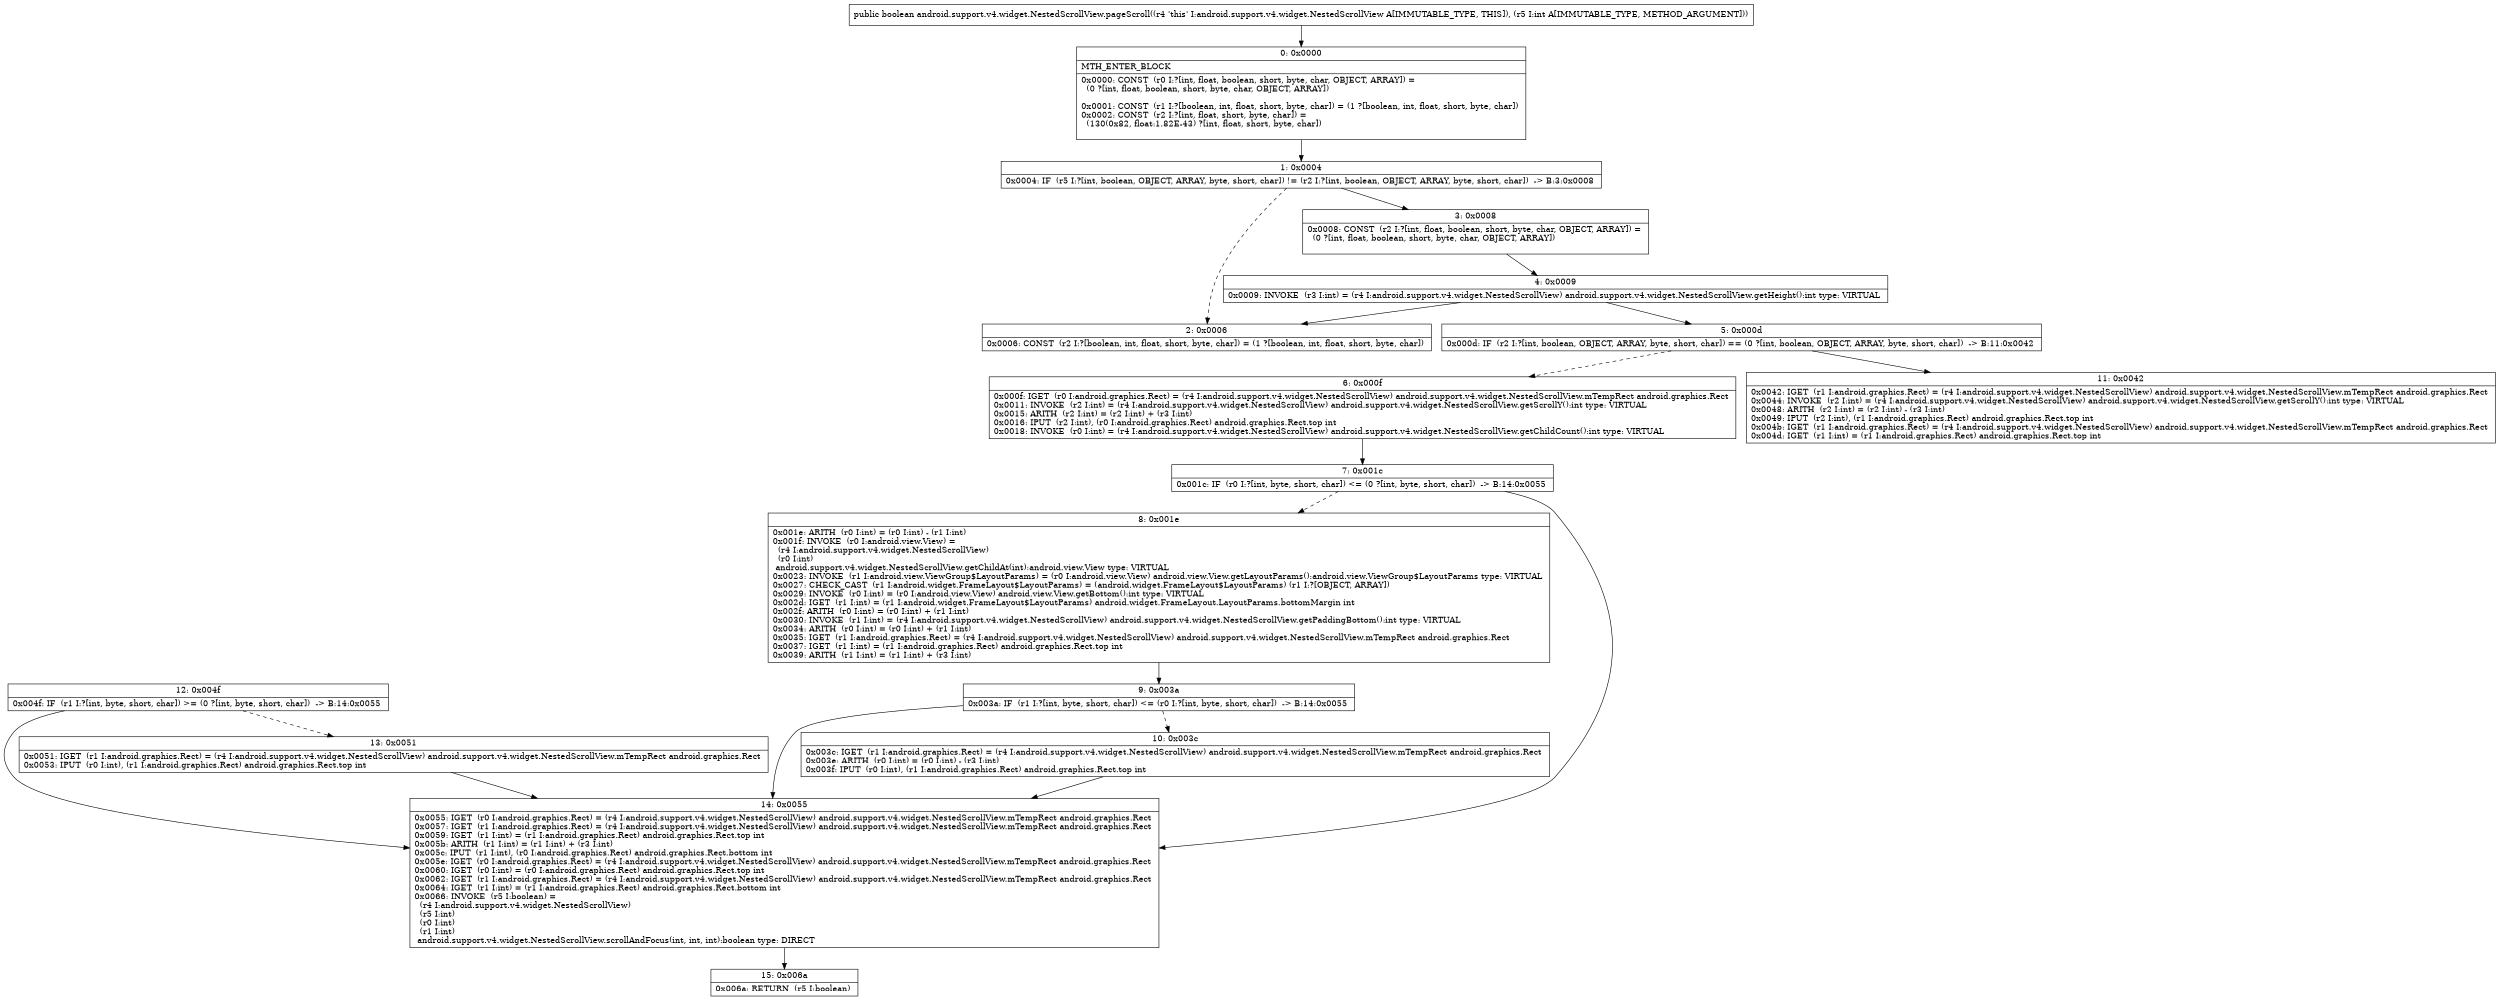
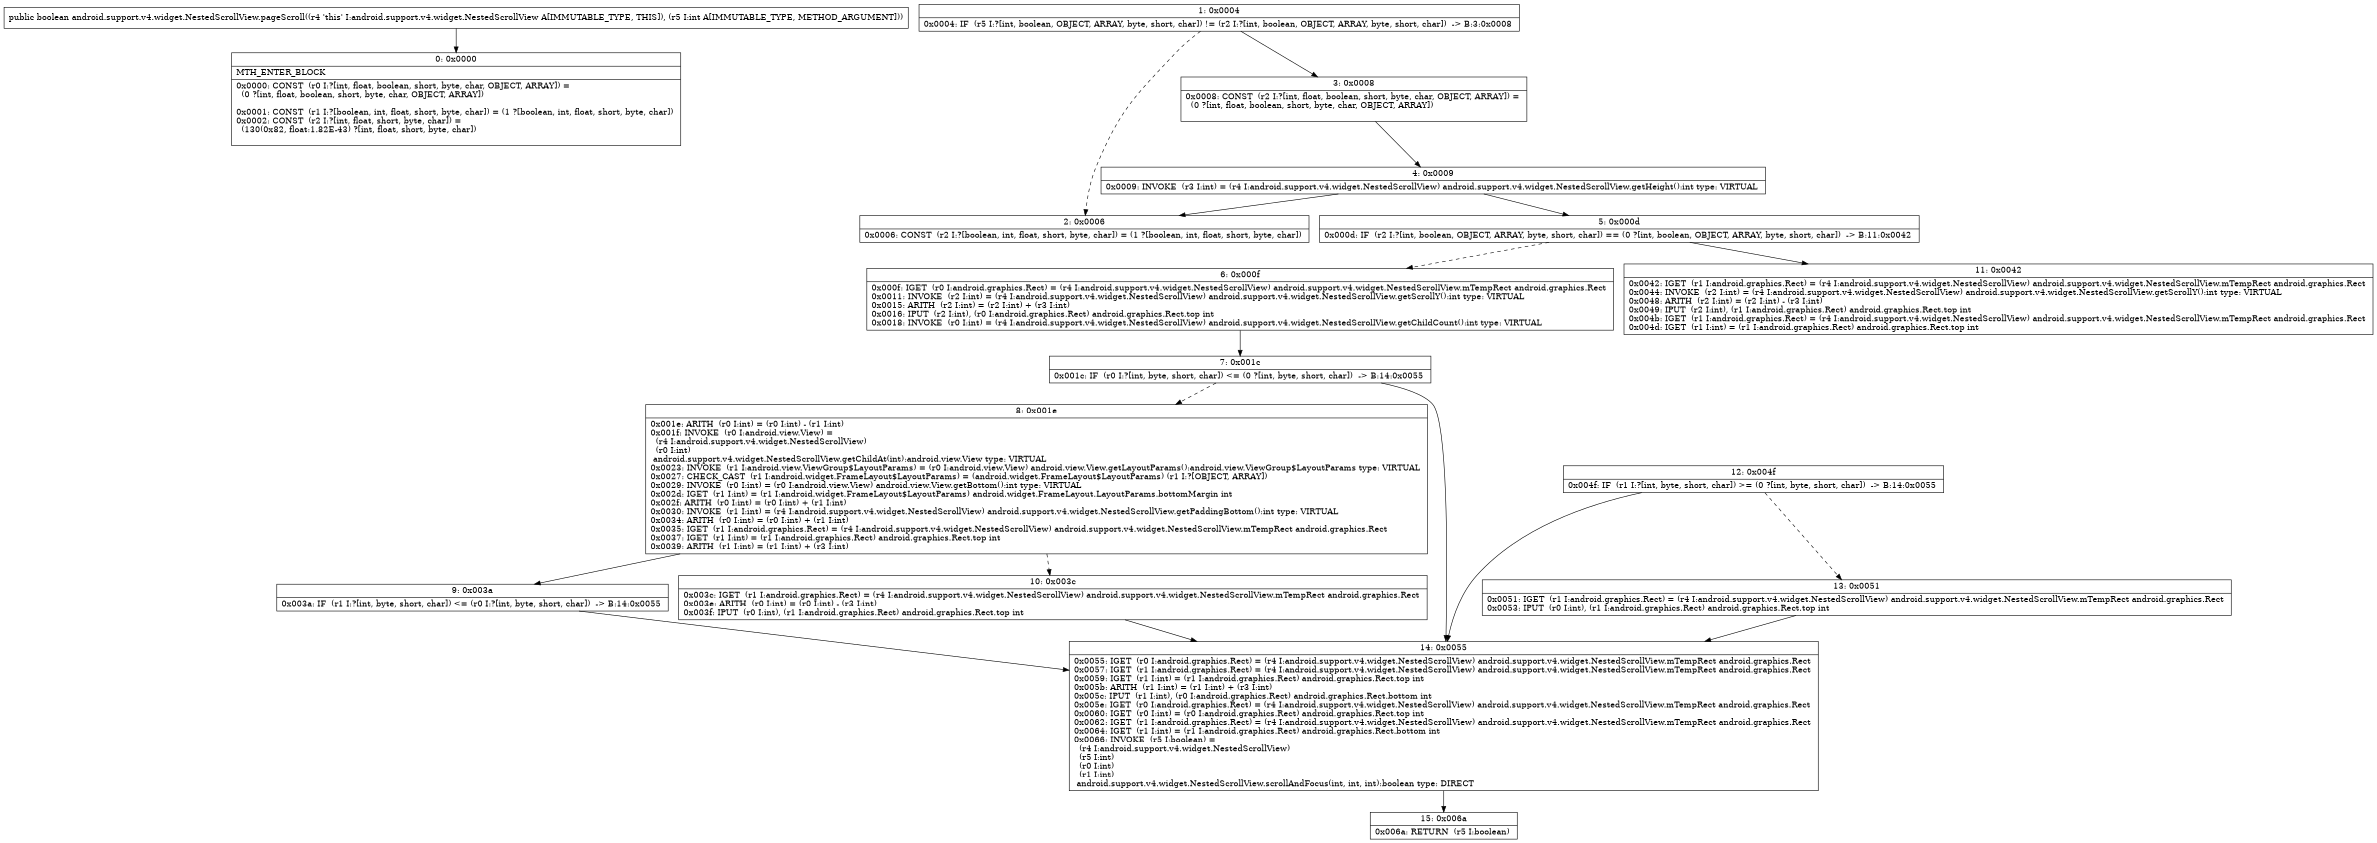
(1301, 148) -> none
(1165, 719) -> (1048, 562)
